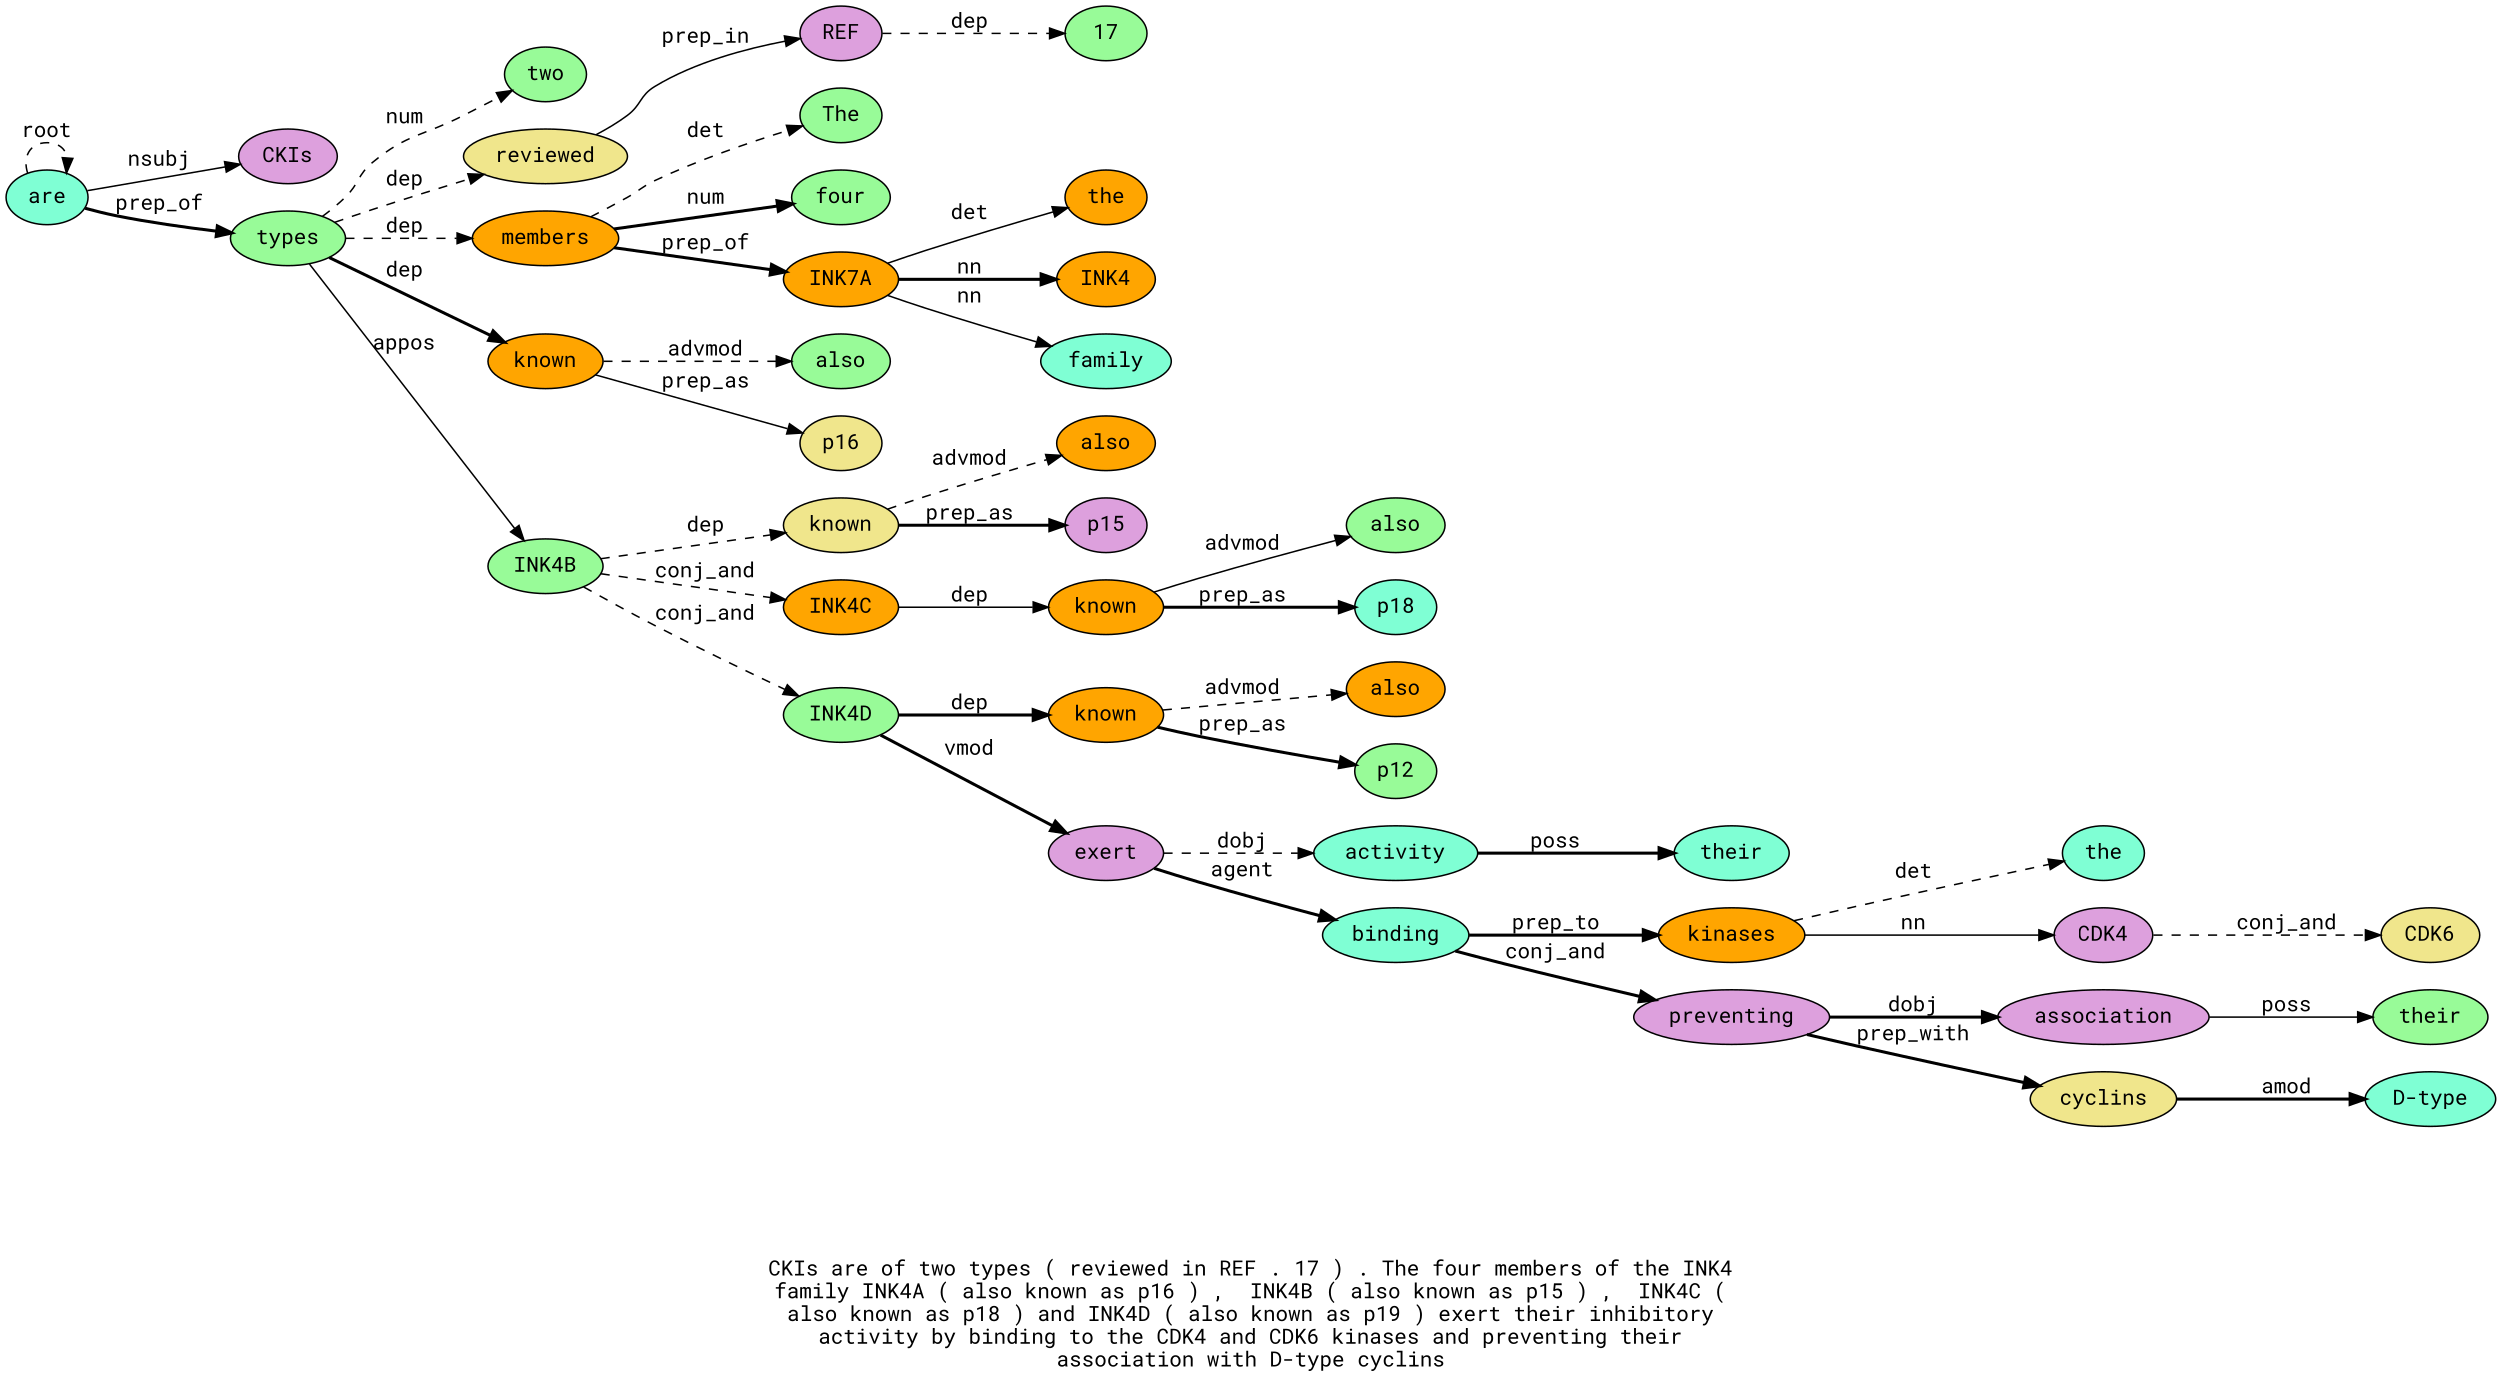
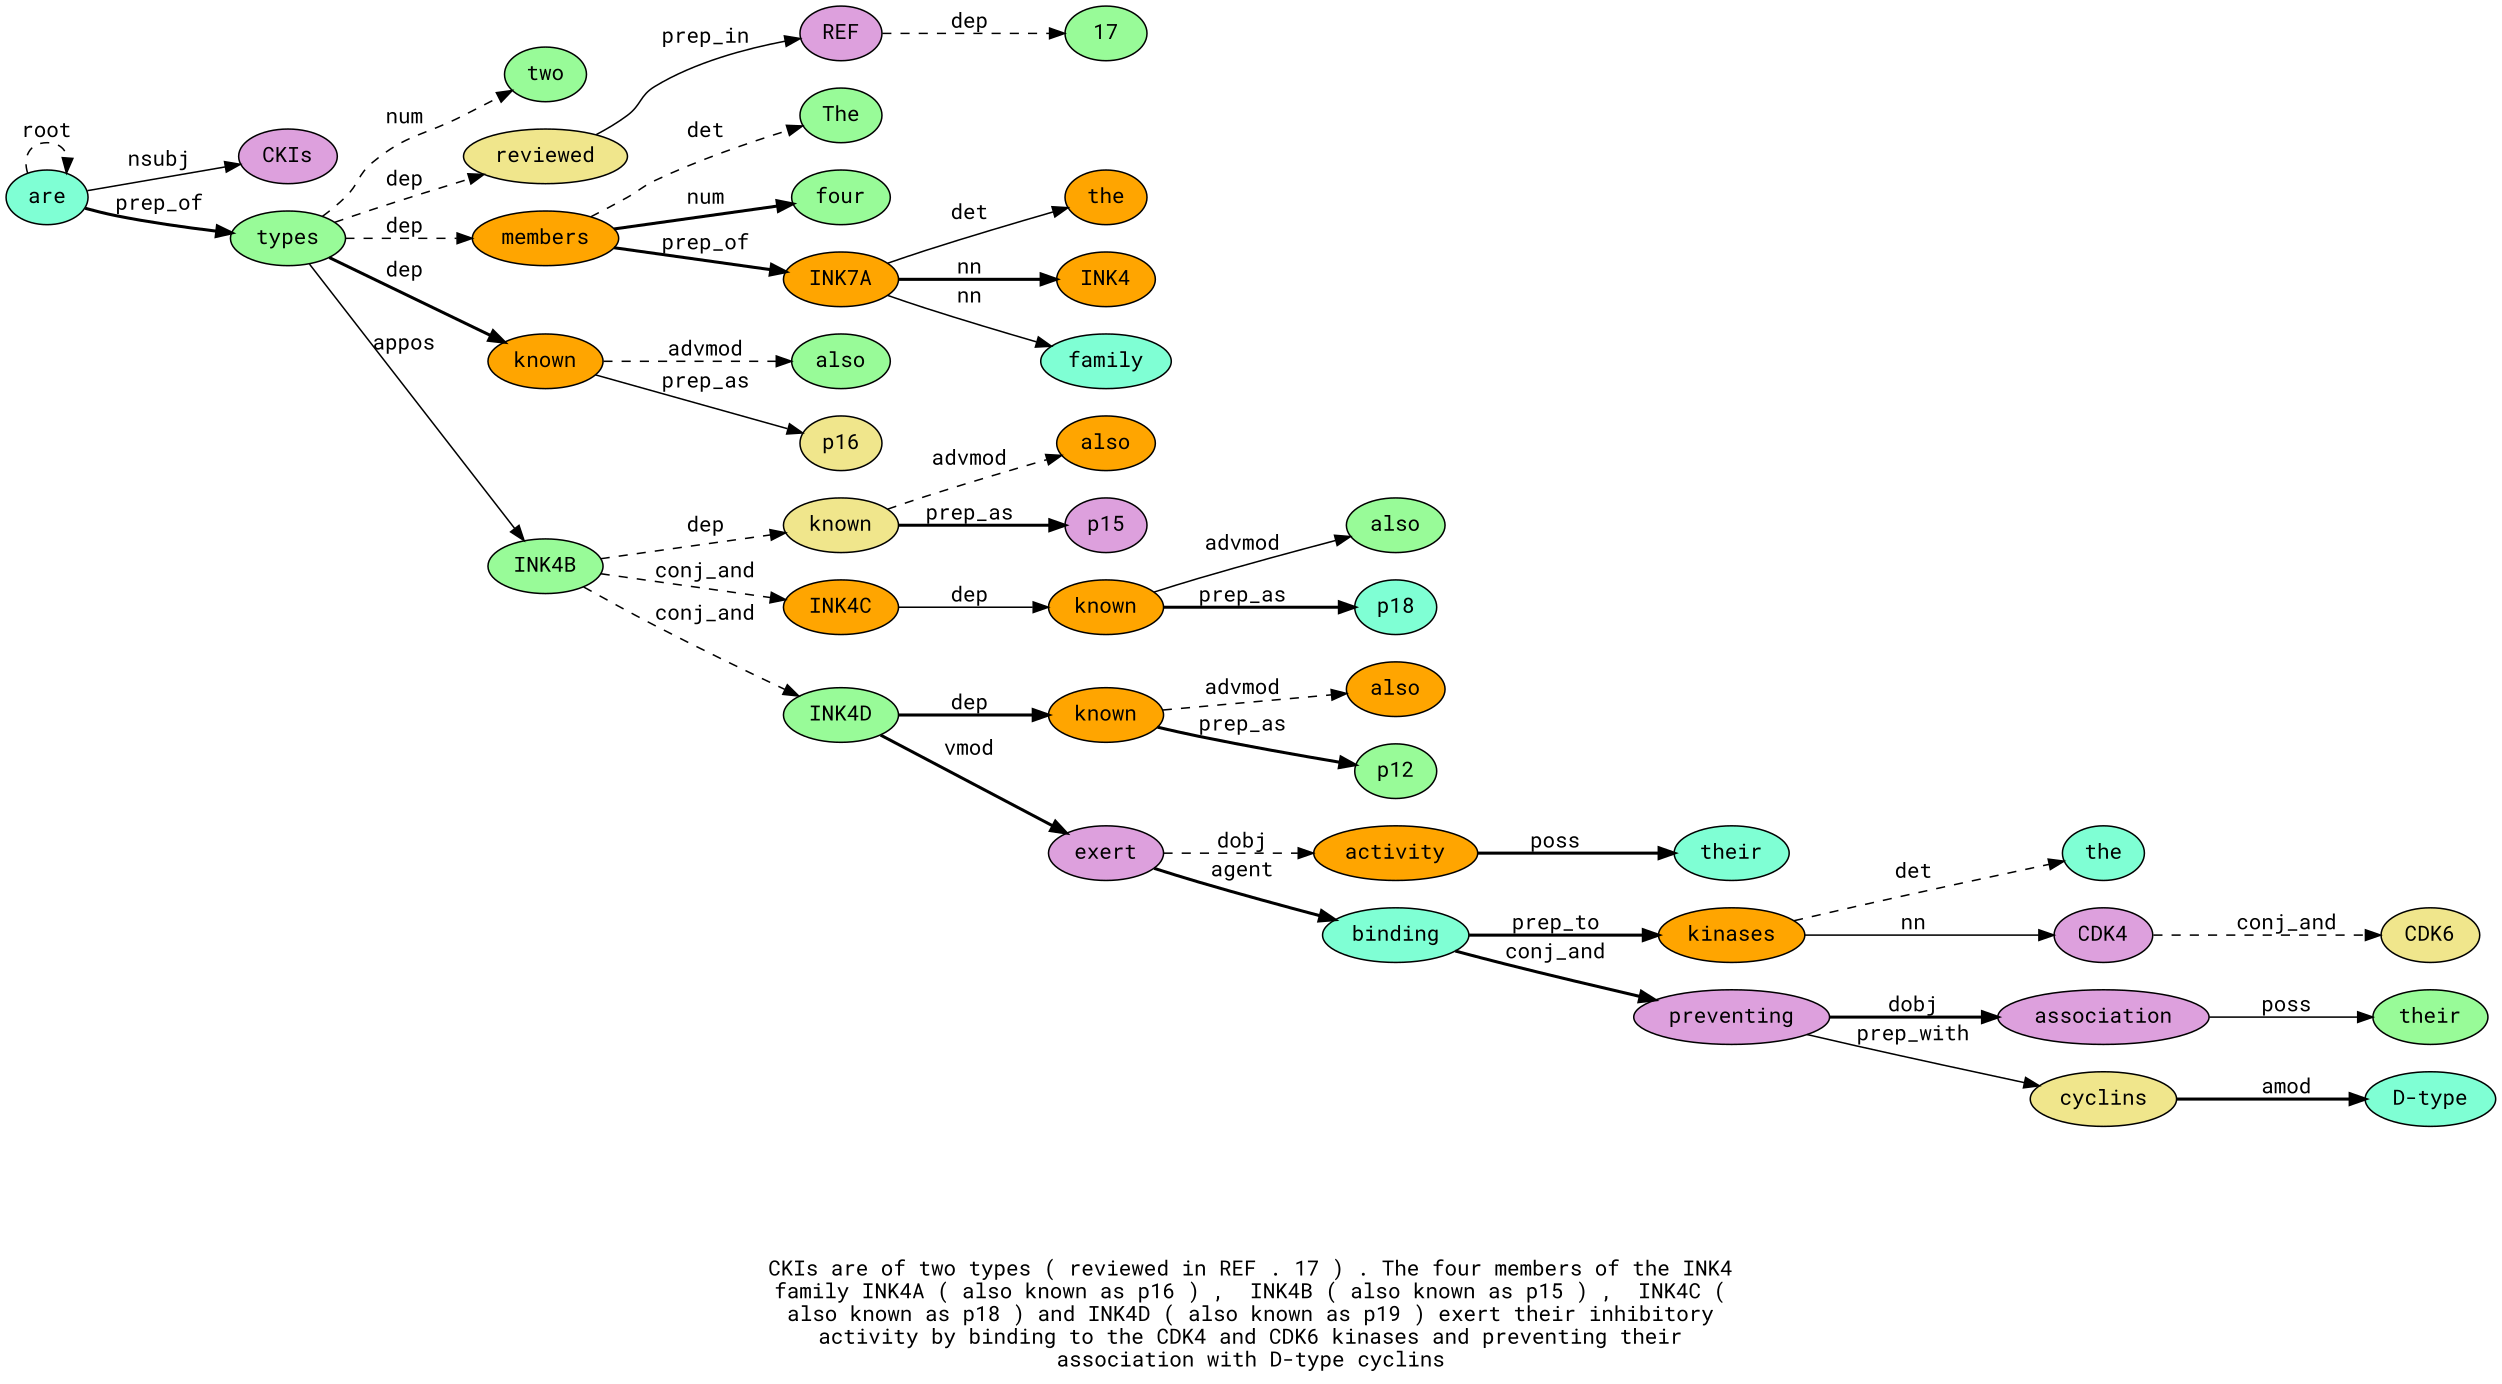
(1396, 853) -> (1396, 853)
(1915, 1059) -> (1915, 1059)
